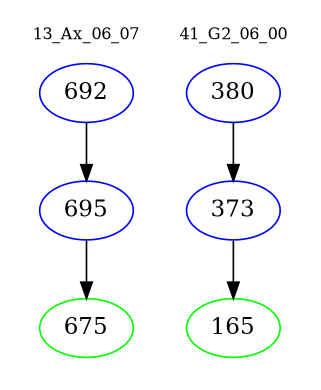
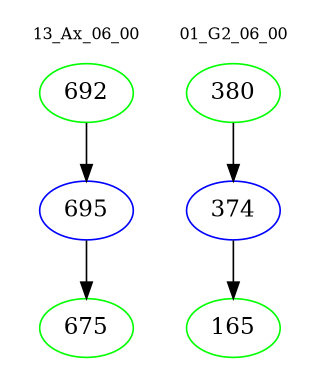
(86, 35) -> (86, 35)
(234, 35) -> (234, 35)
(86, 93) -> (86, 93)
(233, 93) -> (233, 93)
(233, 211) -> (233, 211)
